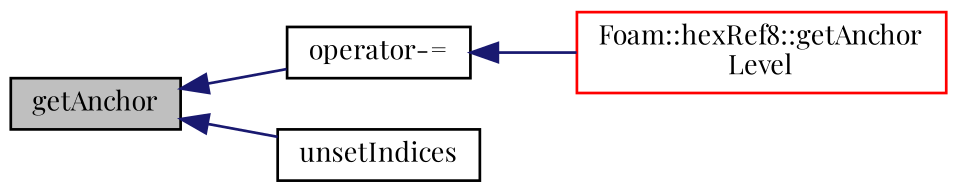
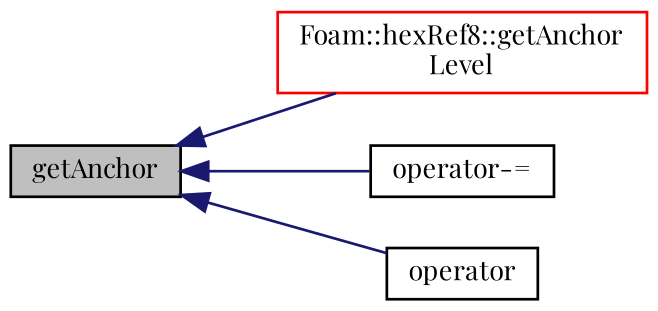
(537, 53) -> (269, 115)
(379, 155) -> (462, 274)
